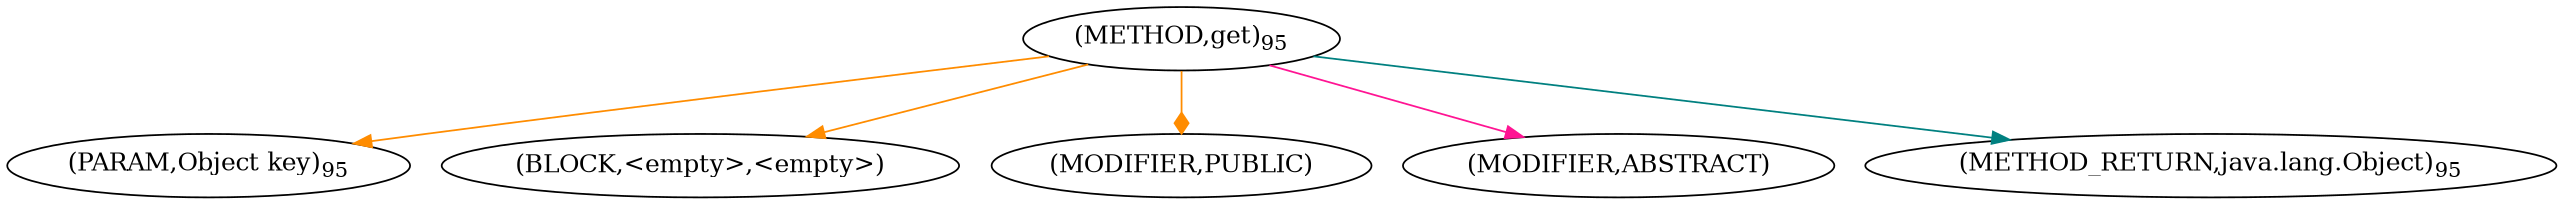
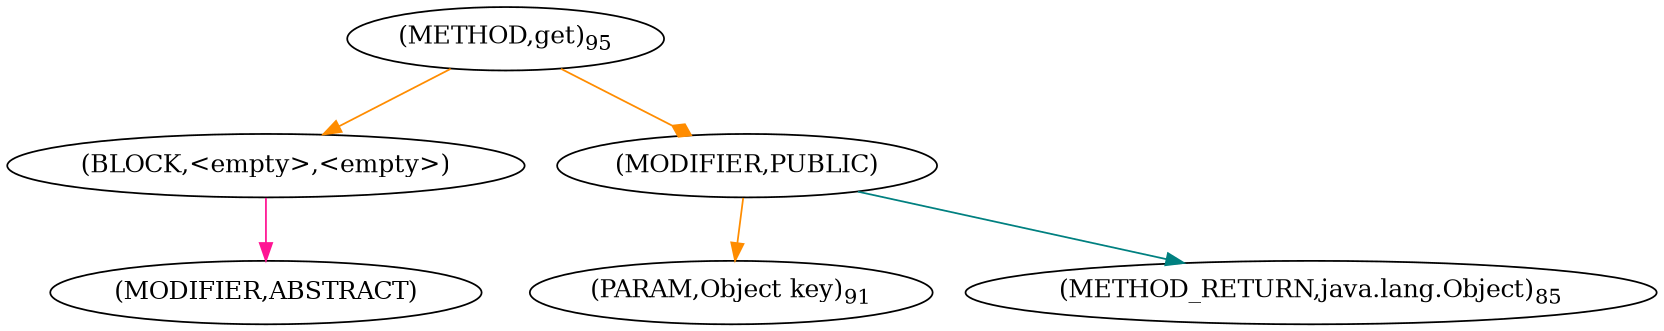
(1653, 97) -> (1012, 225)
(710, 98) -> (740, 220)
(1388, 99) -> (266, 220)
(336, 163) -> (858, 290)
(2449, 163) -> (1549, 290)
